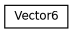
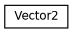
(36, 17) -> (36, 17)
